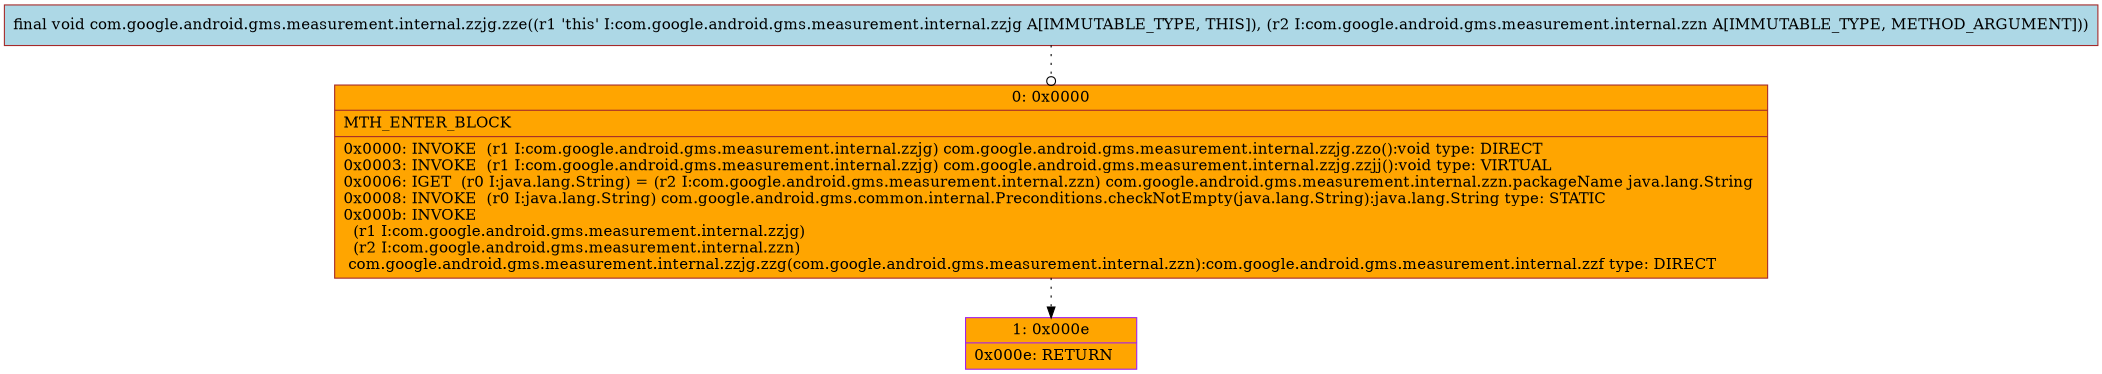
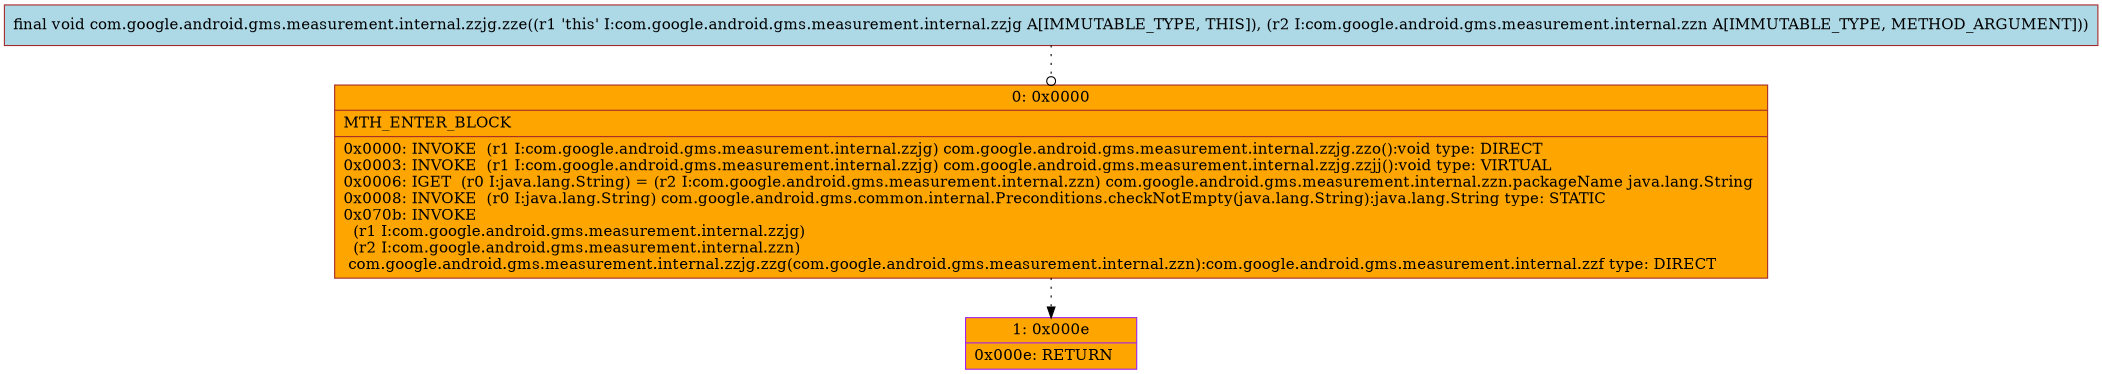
(415, 215) -> (415, 215)
